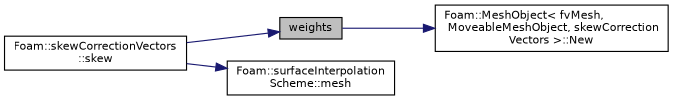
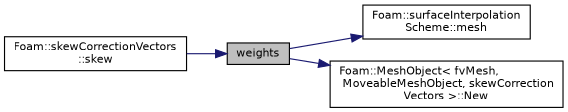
(201, 65) -> (321, 43)
